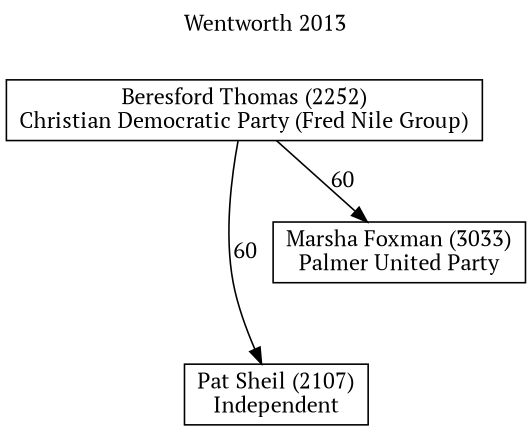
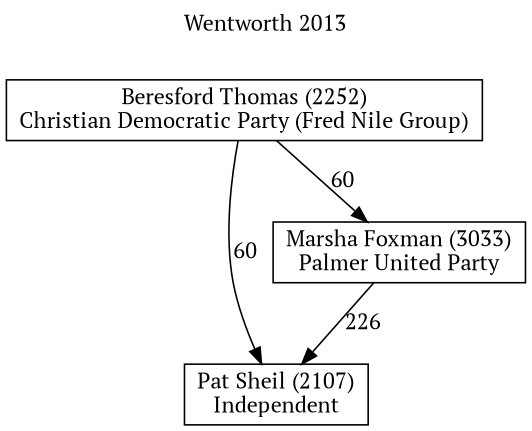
none -> (343, 317)
